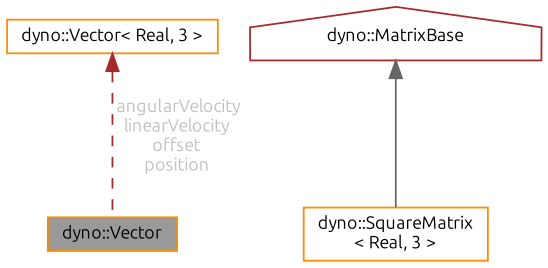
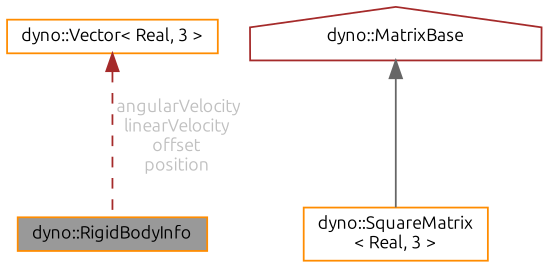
(112, 234) -> (112, 234)
